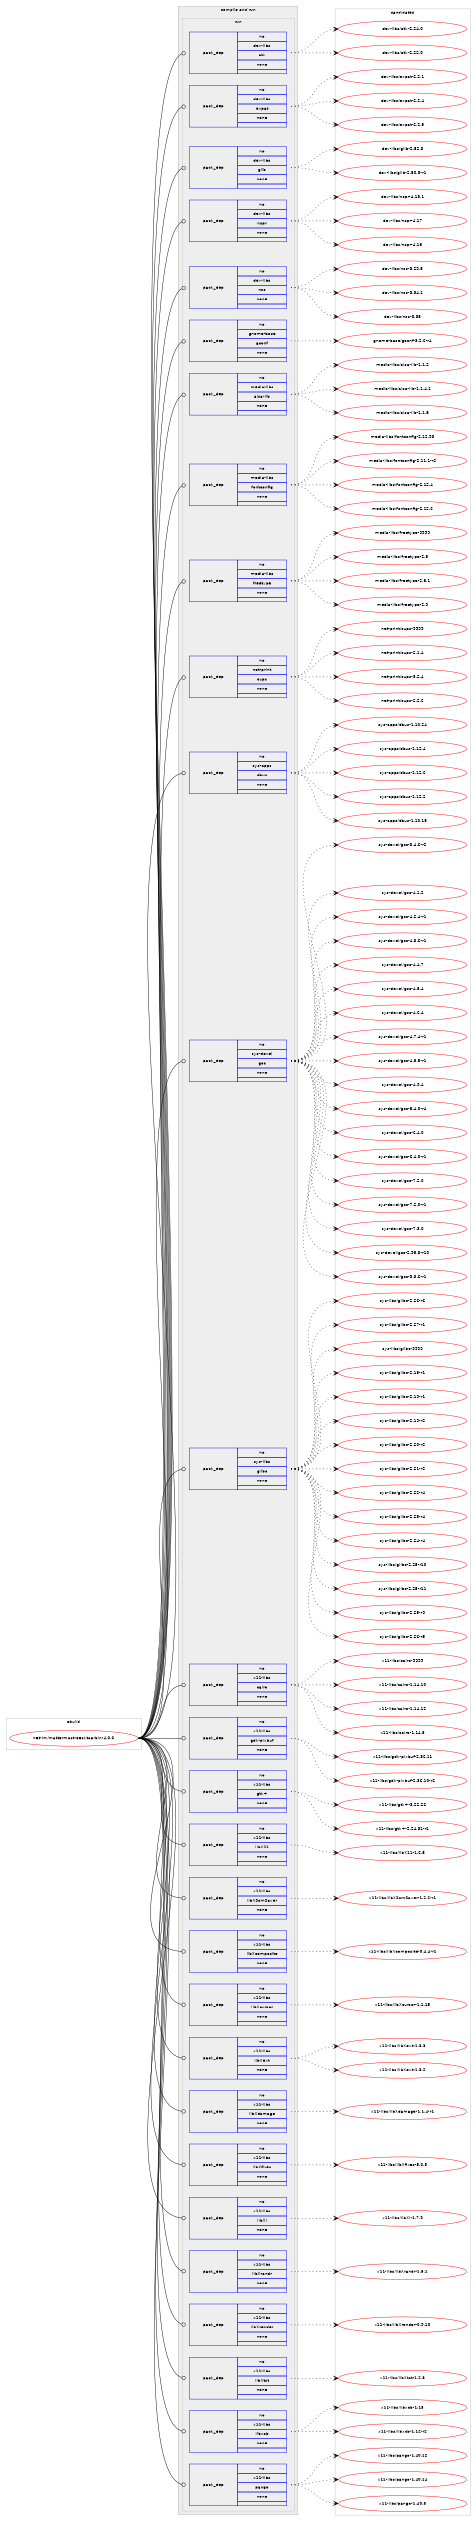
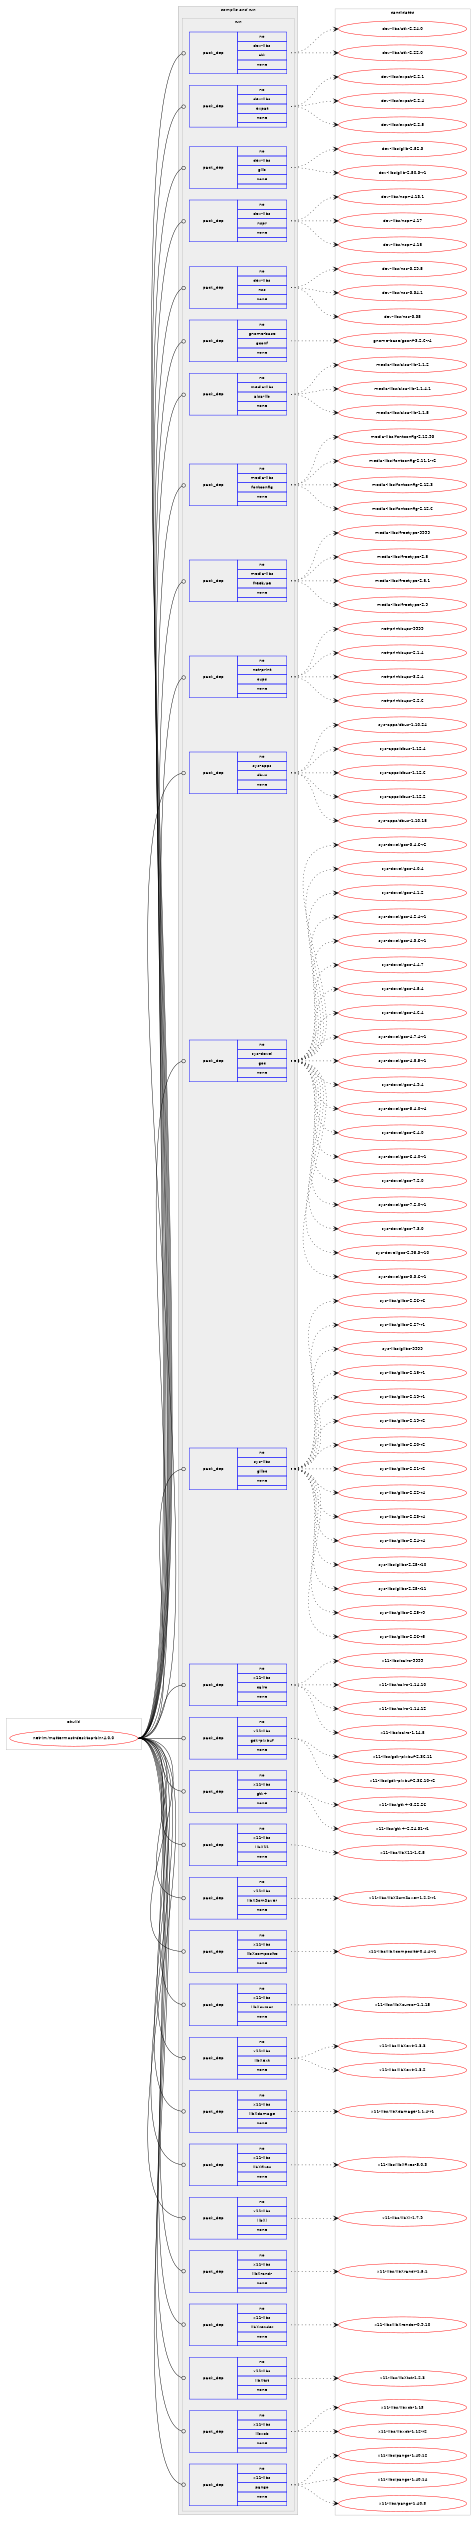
(403, 485) -> (403, 485)
none -> (403, 869)
